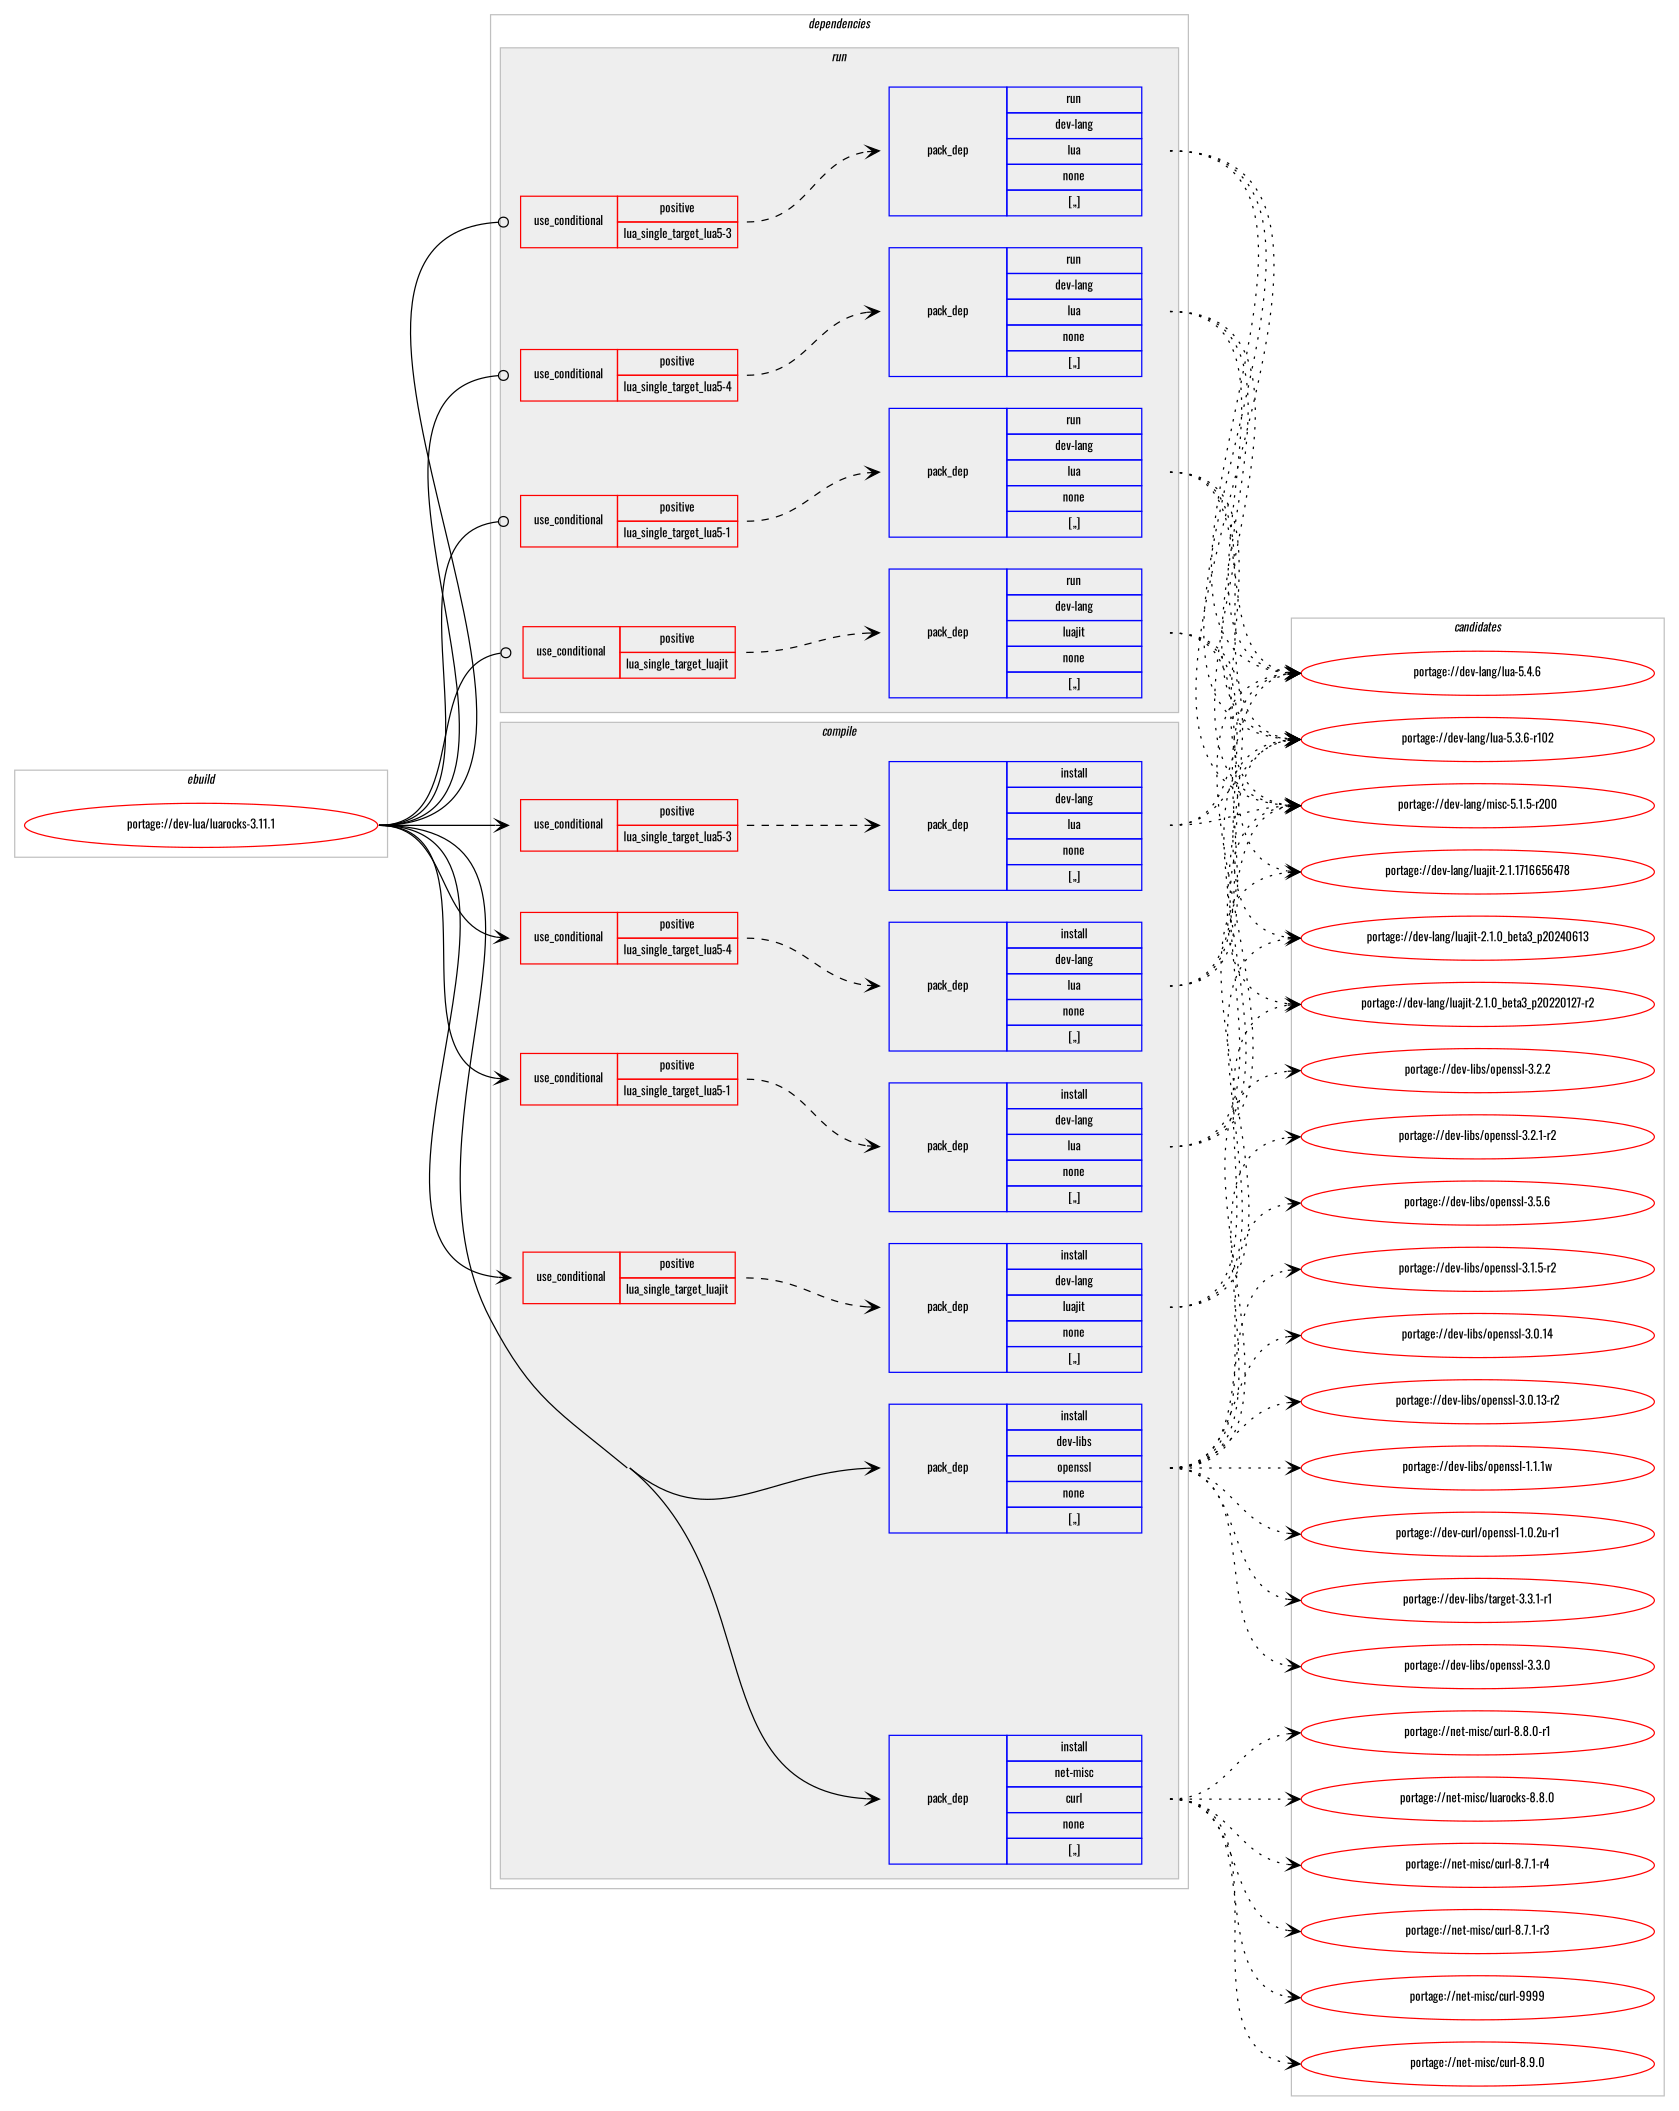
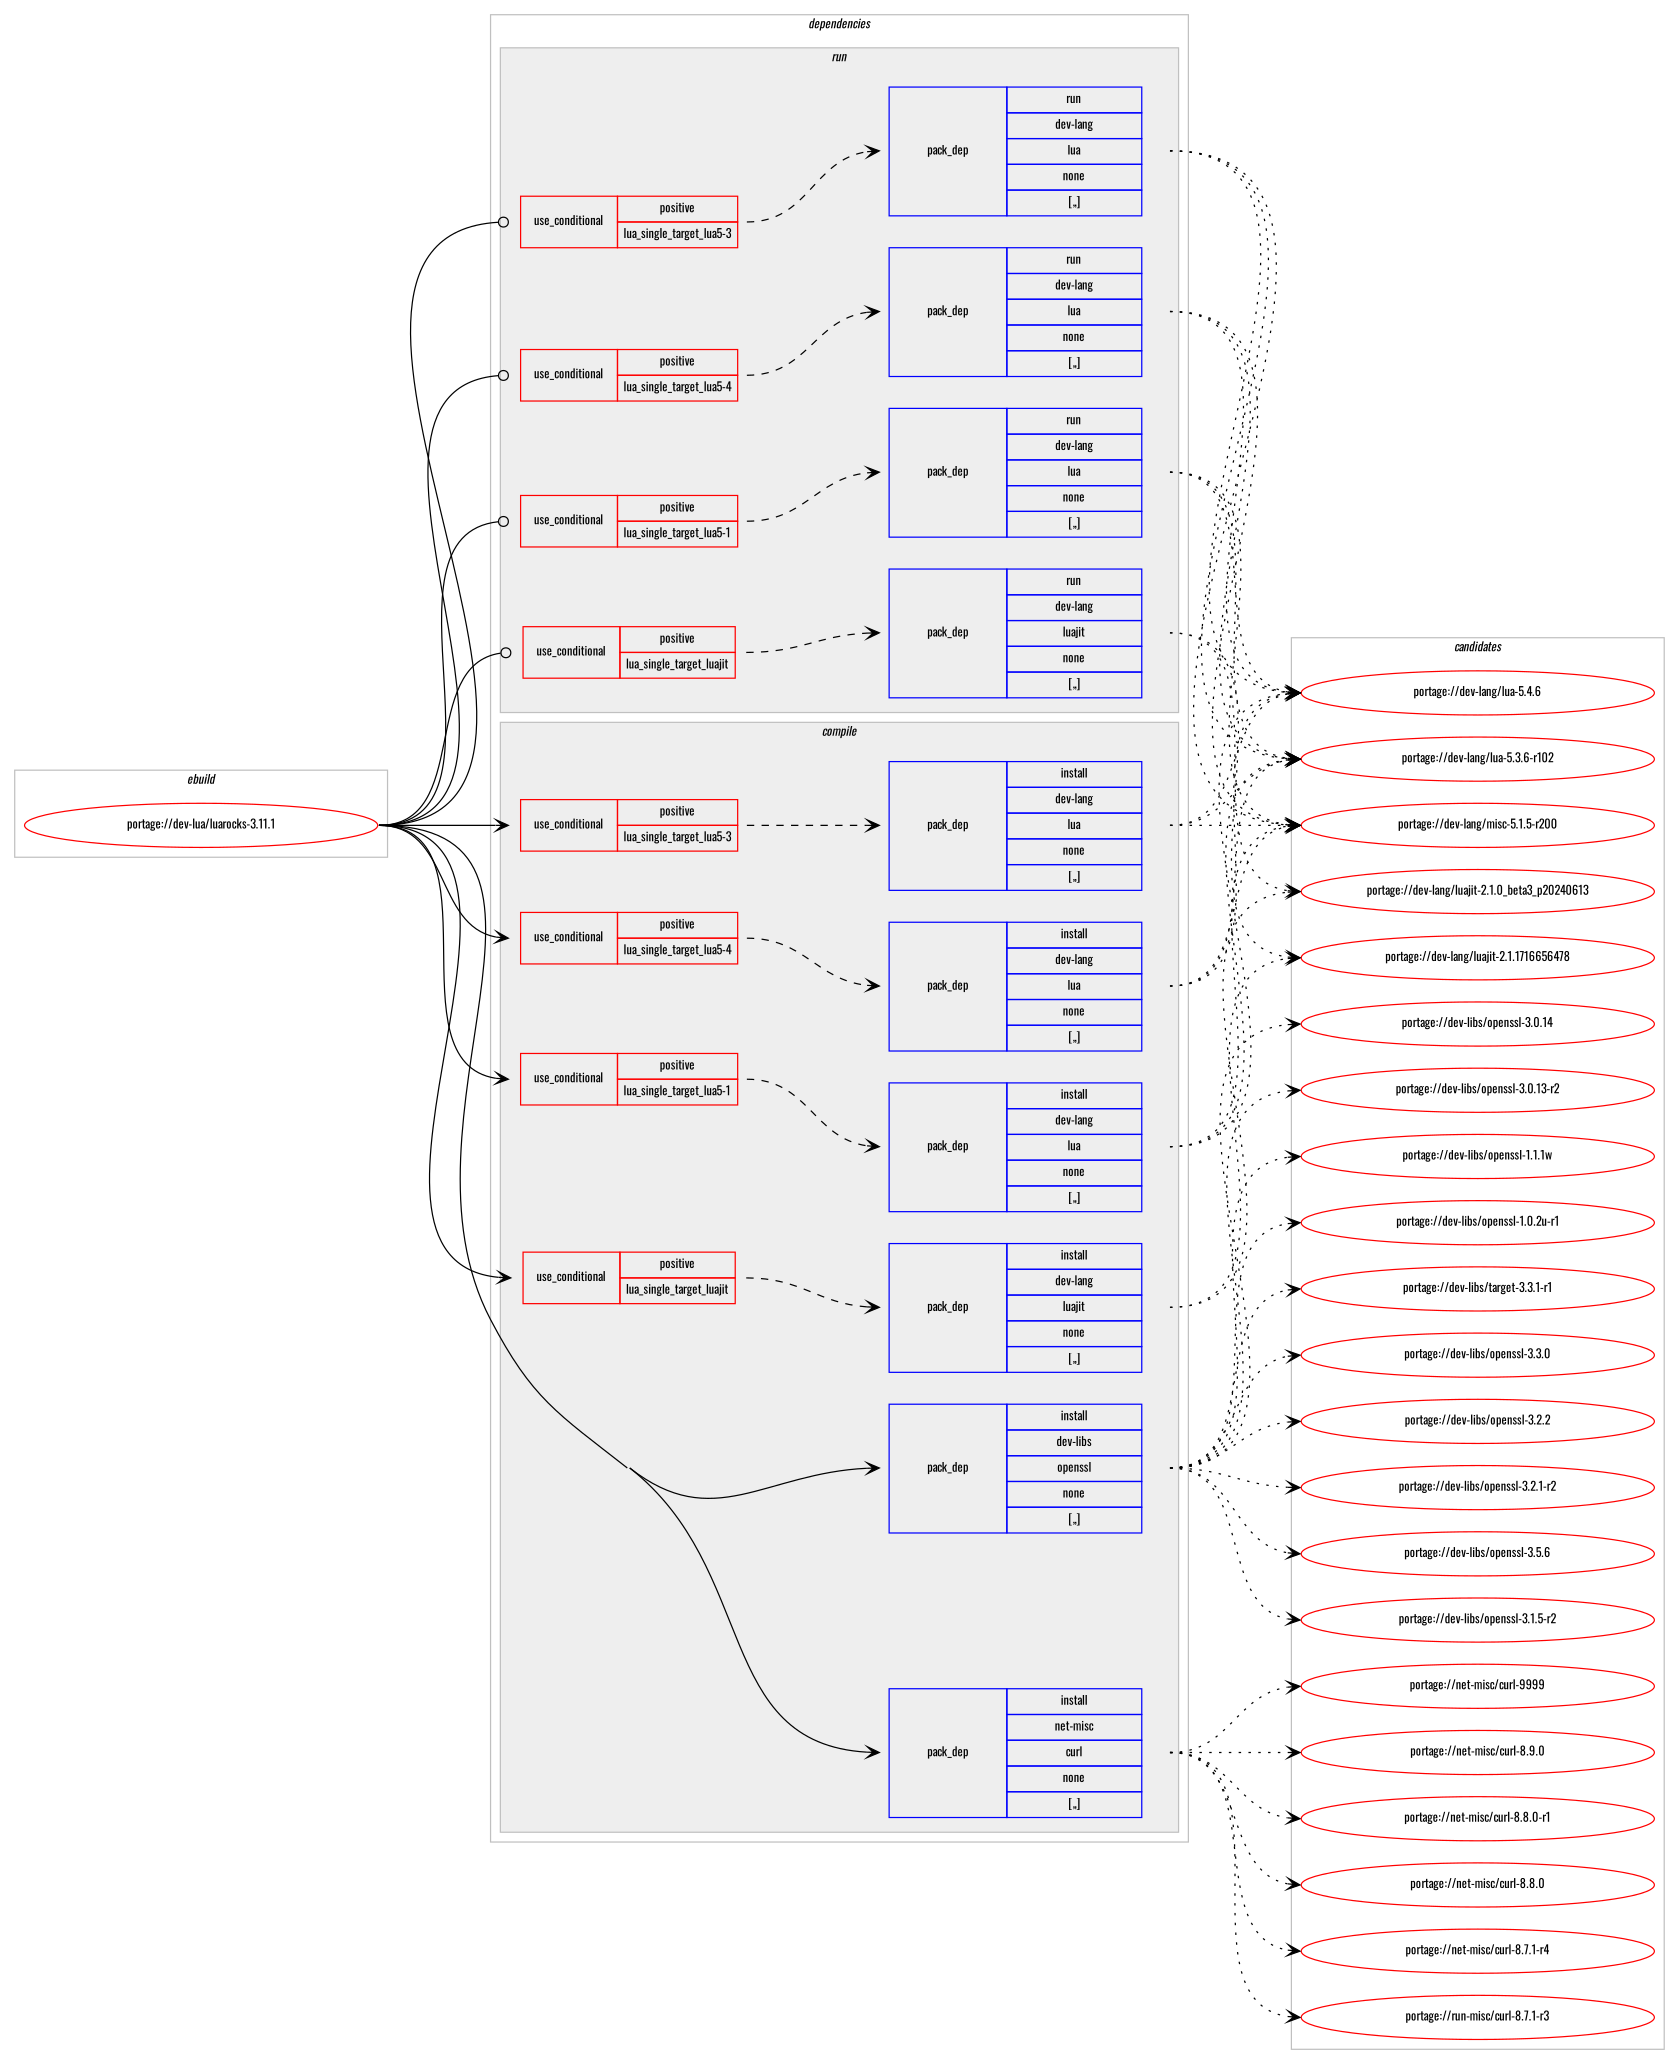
(1478, 1004) -> none
(1478, 1534) -> (1478, 1223)
(1478, 1799) -> (1478, 1885)
(1478, 1932) -> (1478, 2017)
